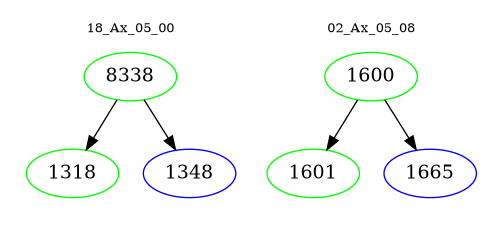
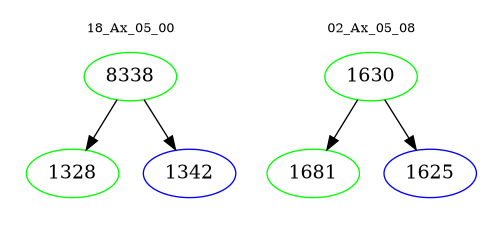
(371, 77) -> (371, 77)
(73, 173) -> (73, 173)
(190, 173) -> (190, 173)
(313, 173) -> (313, 173)
(430, 173) -> (430, 173)
